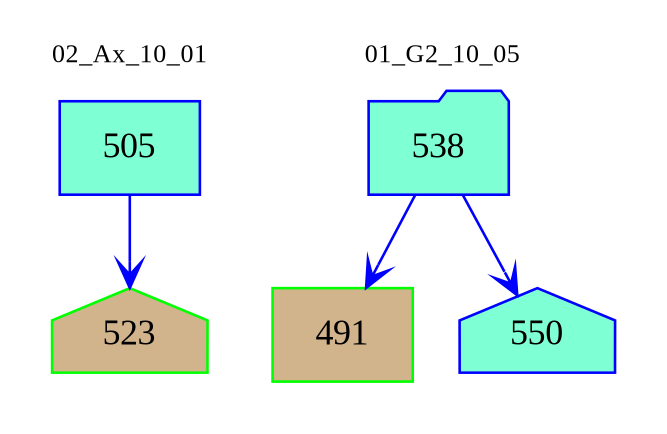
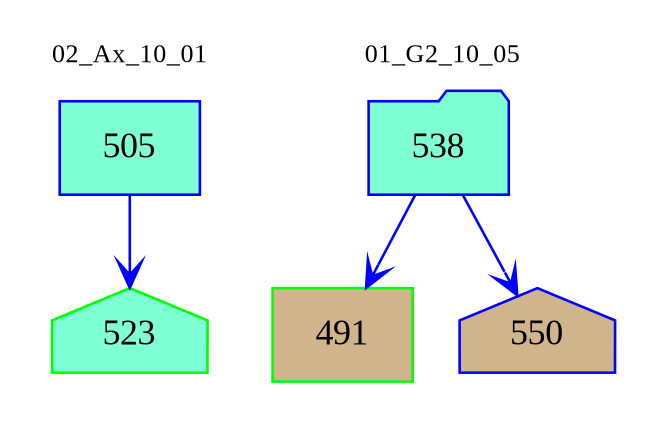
(130, 335) -> (130, 335)
(537, 335) -> (537, 335)
